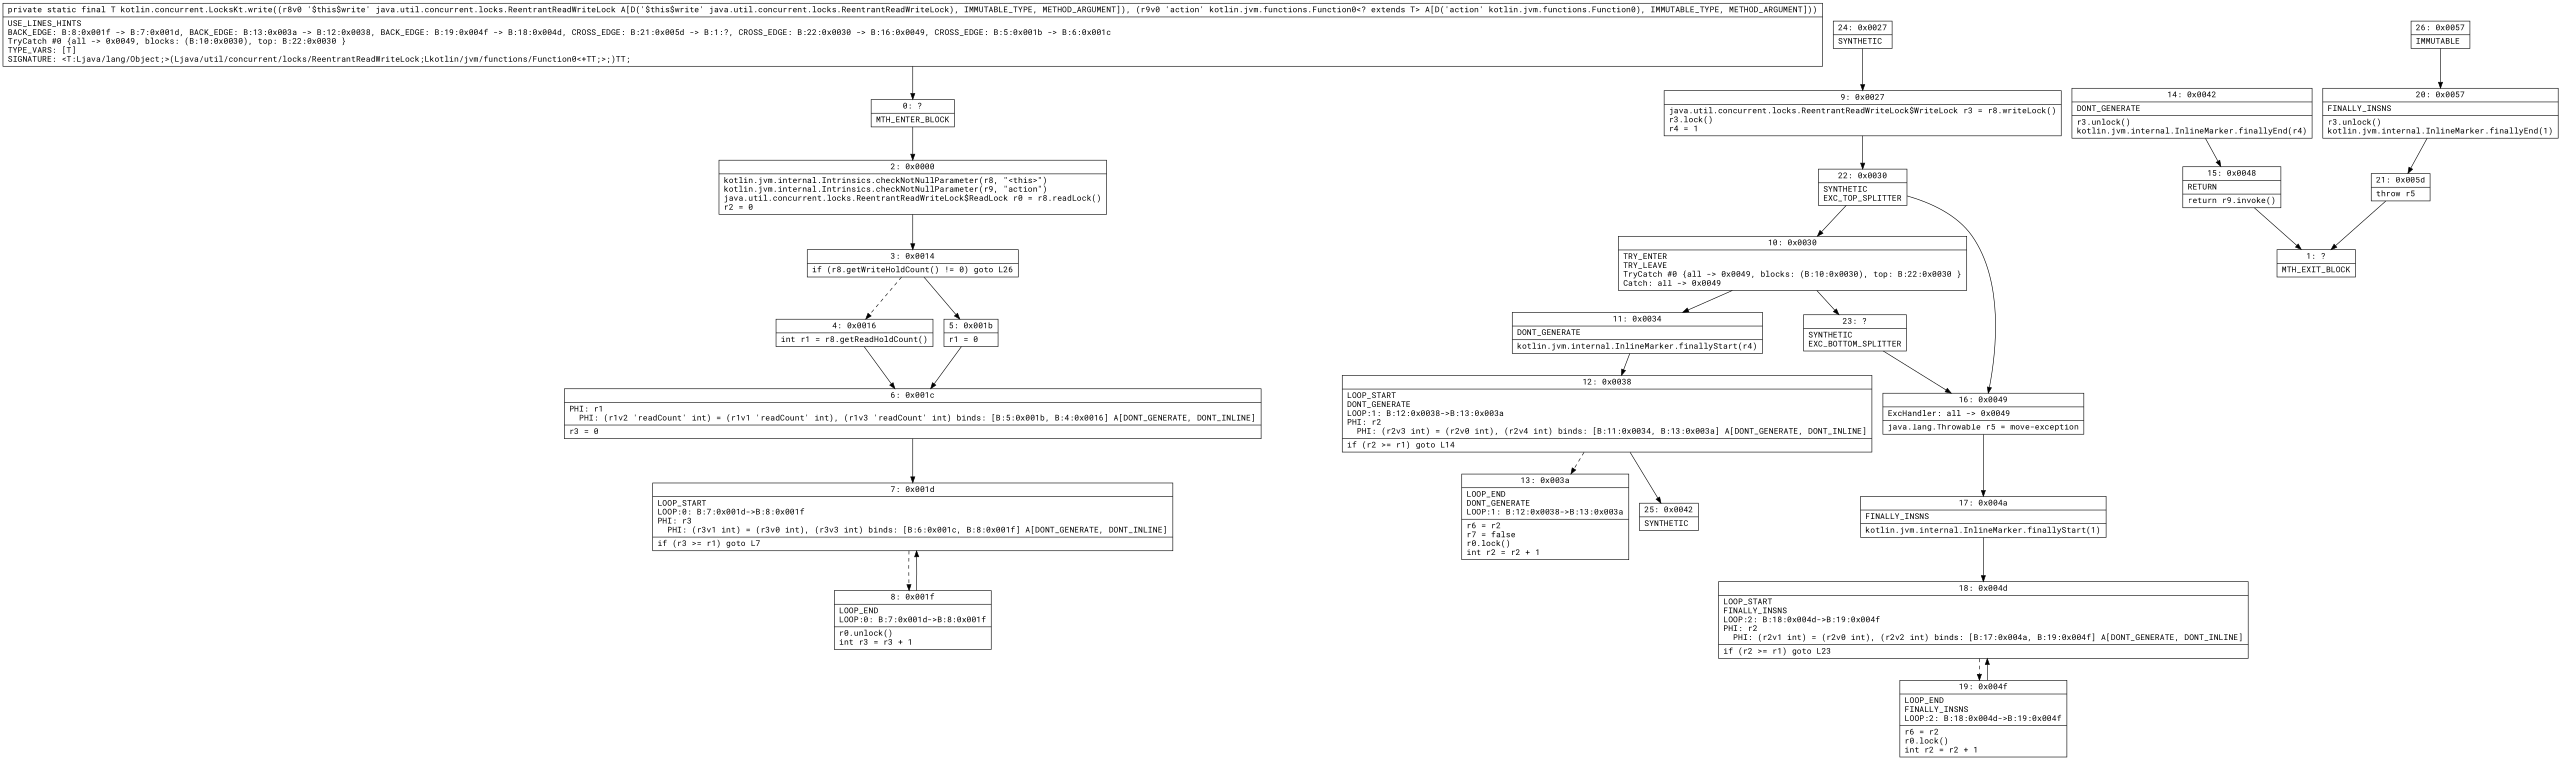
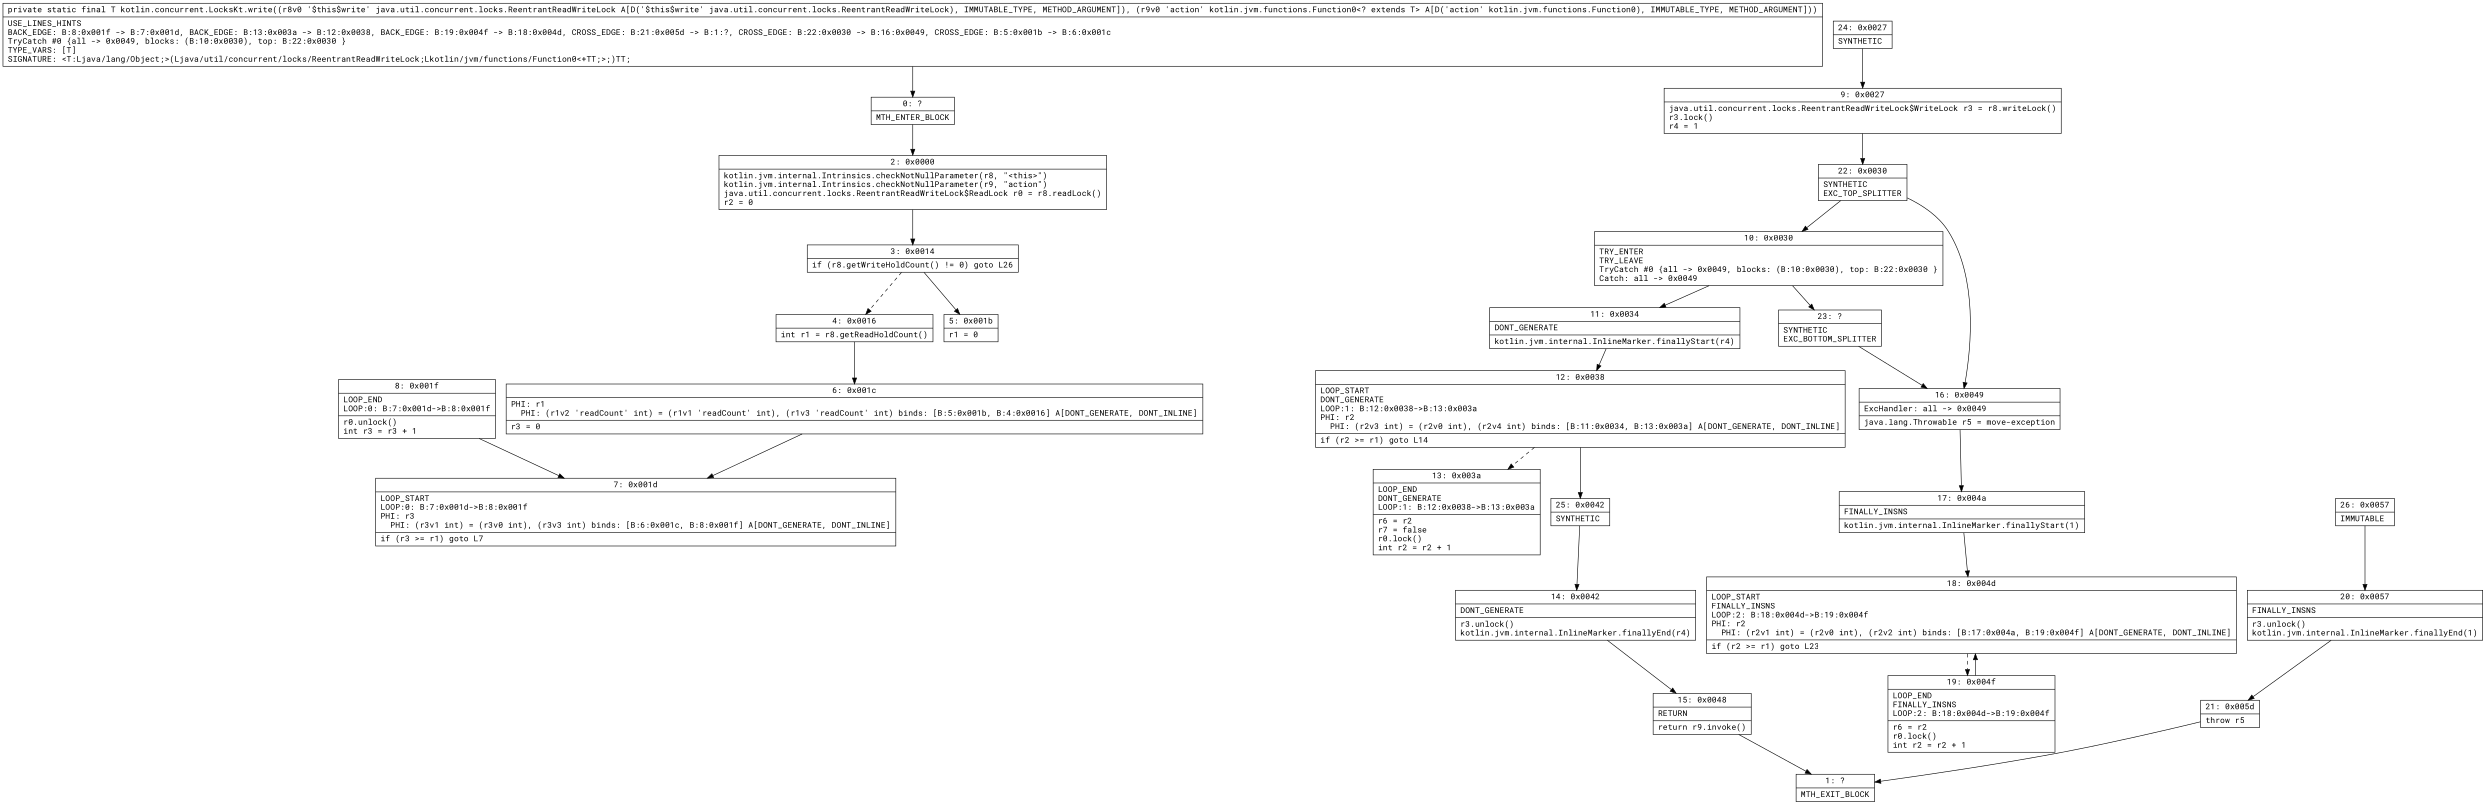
(948, 365) -> none
none -> (1578, 555)
(909, 568) -> none
